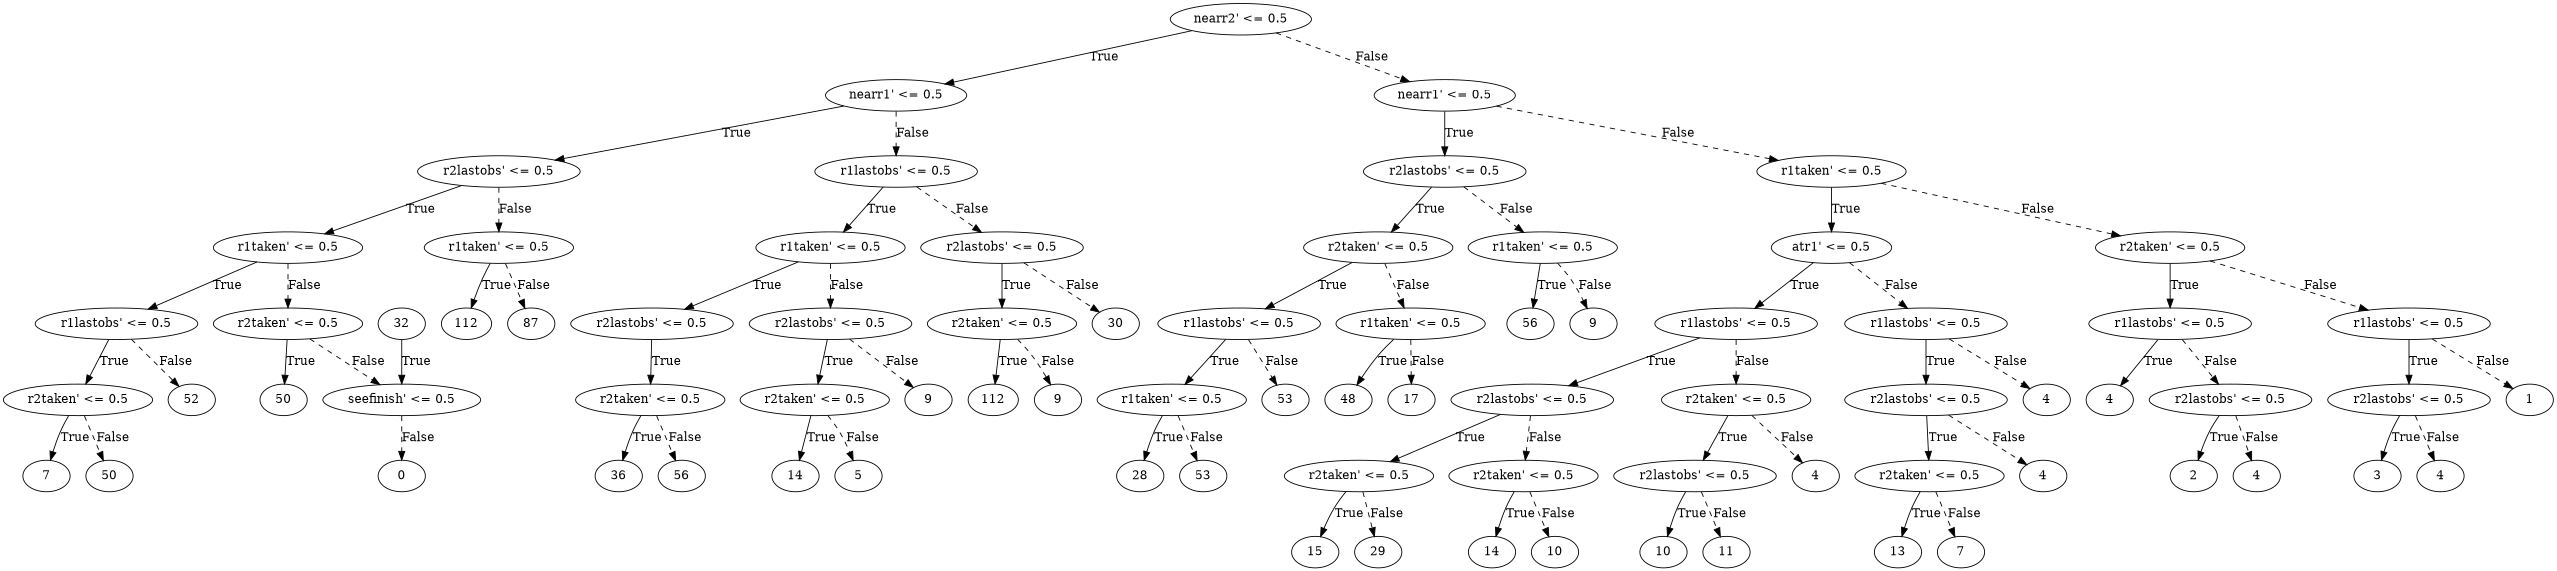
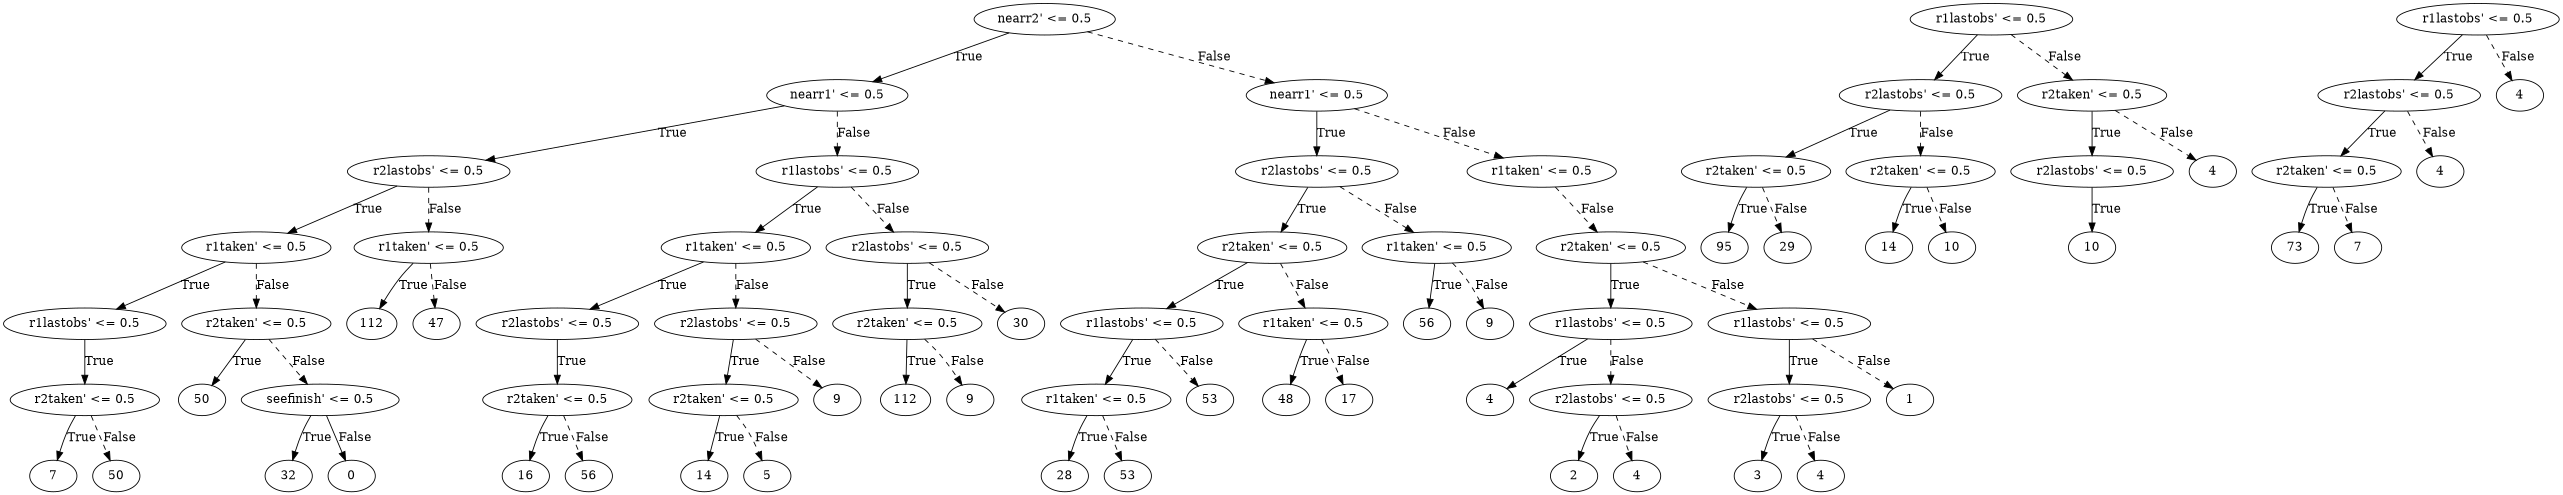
(1831, 248) -> none
(531, 324) -> (437, 324)
(402, 357) -> (302, 433)
(192, 400) -> none
(402, 434) -> (334, 434)
(619, 476) -> (526, 476)
(1315, 552) -> (1725, 248)
(1726, 552) -> none
(1898, 552) -> (2295, 248)
